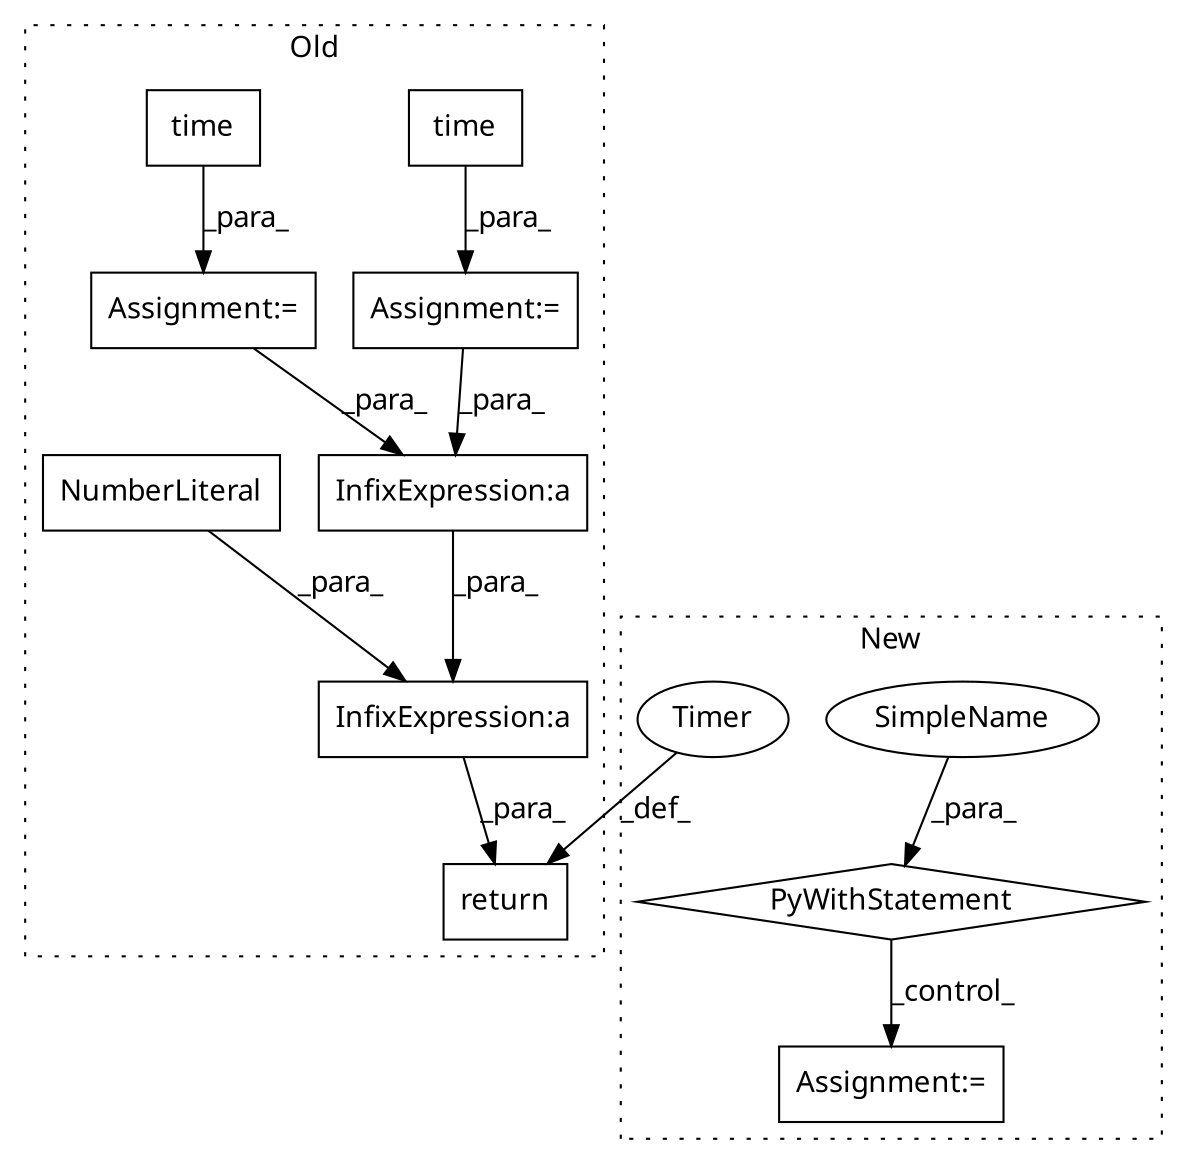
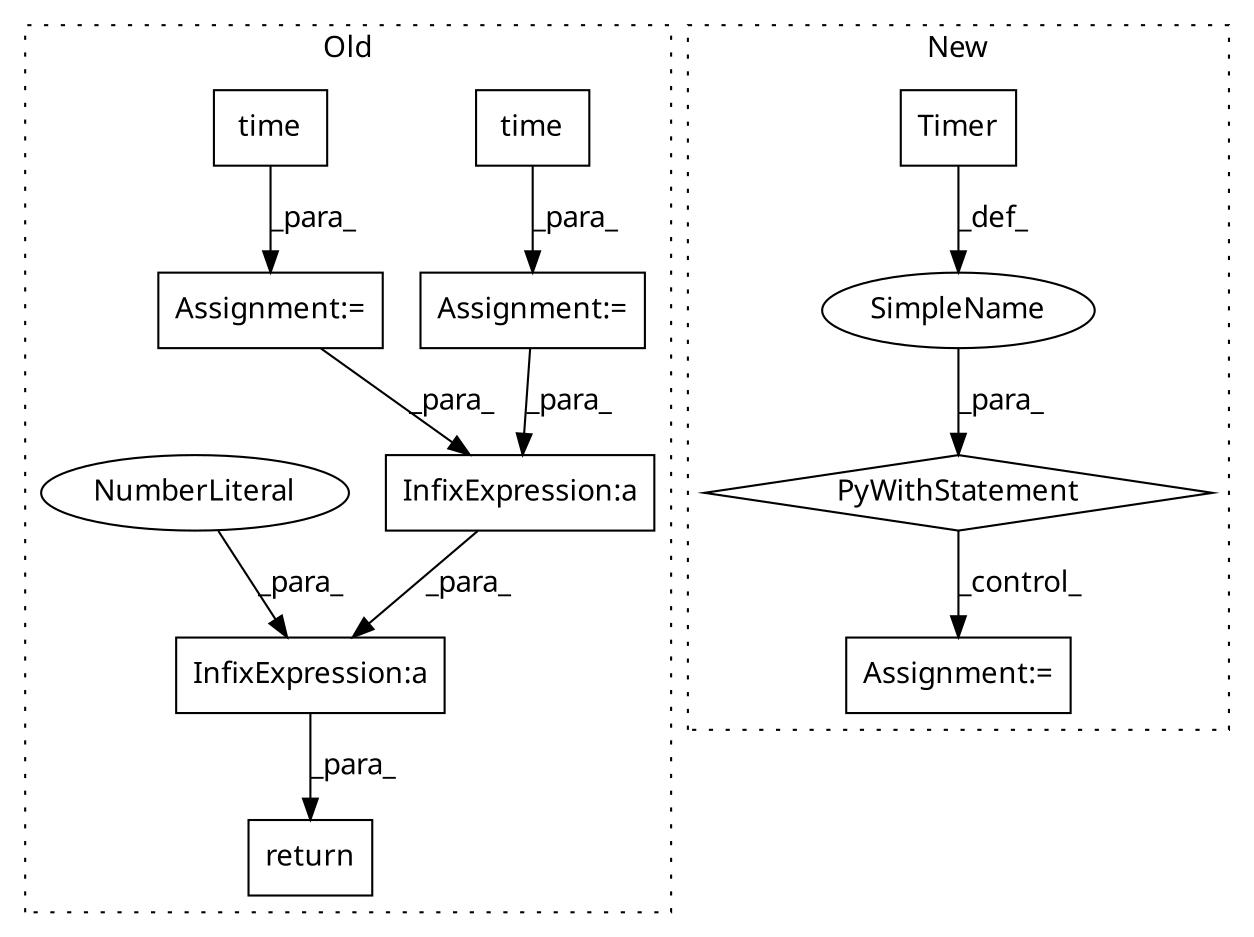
(161, 493) -> (195, 493)
(713, 719) -> (958, 128)
(634, 789) -> (958, 209)
